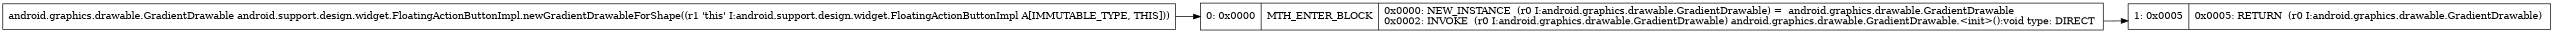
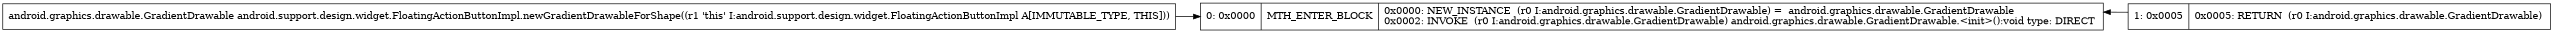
(2112, 21) -> (2119, 12)
